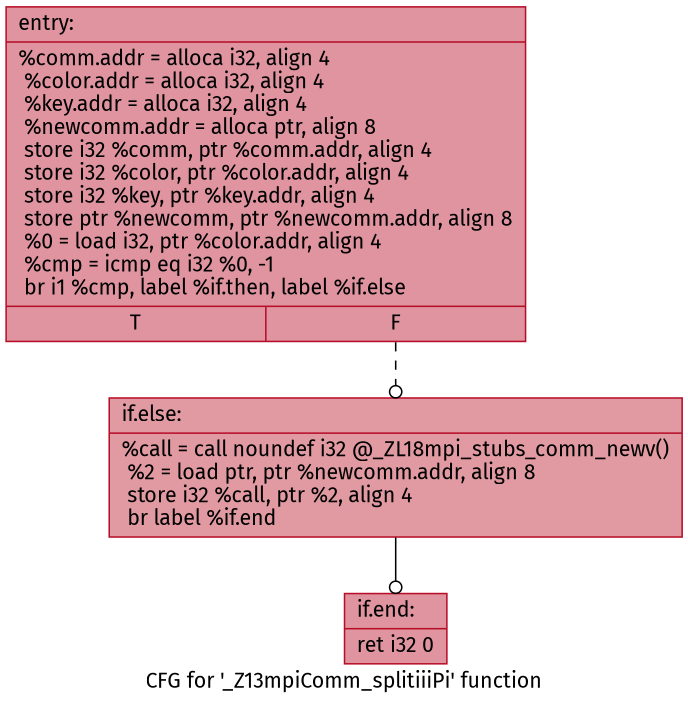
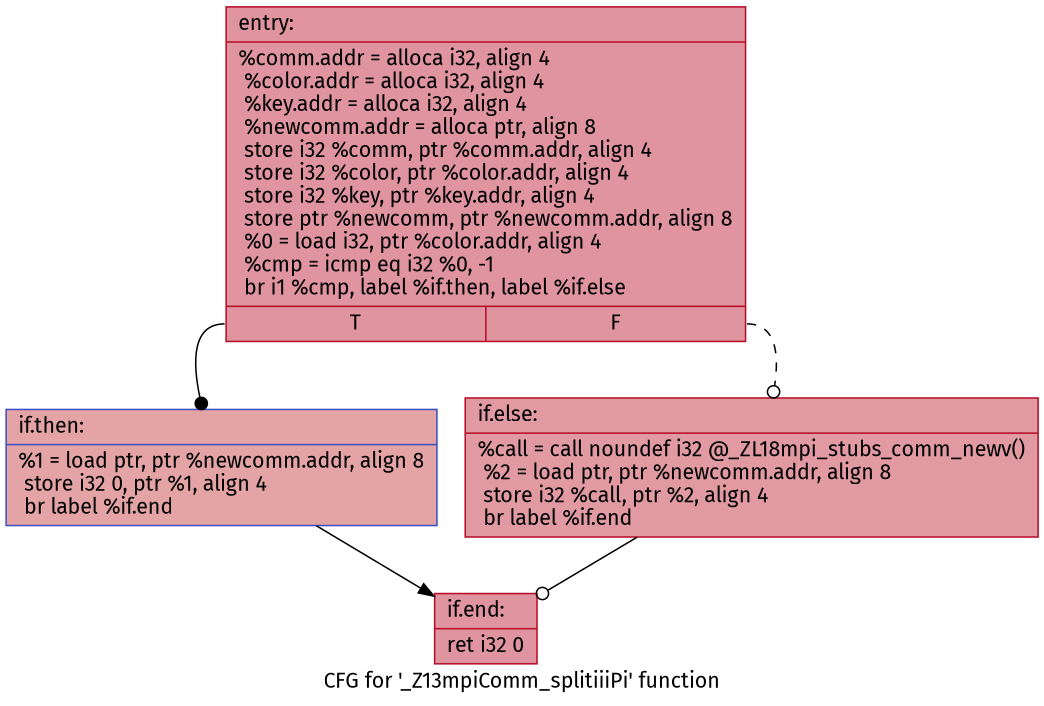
none -> (222, 467)
